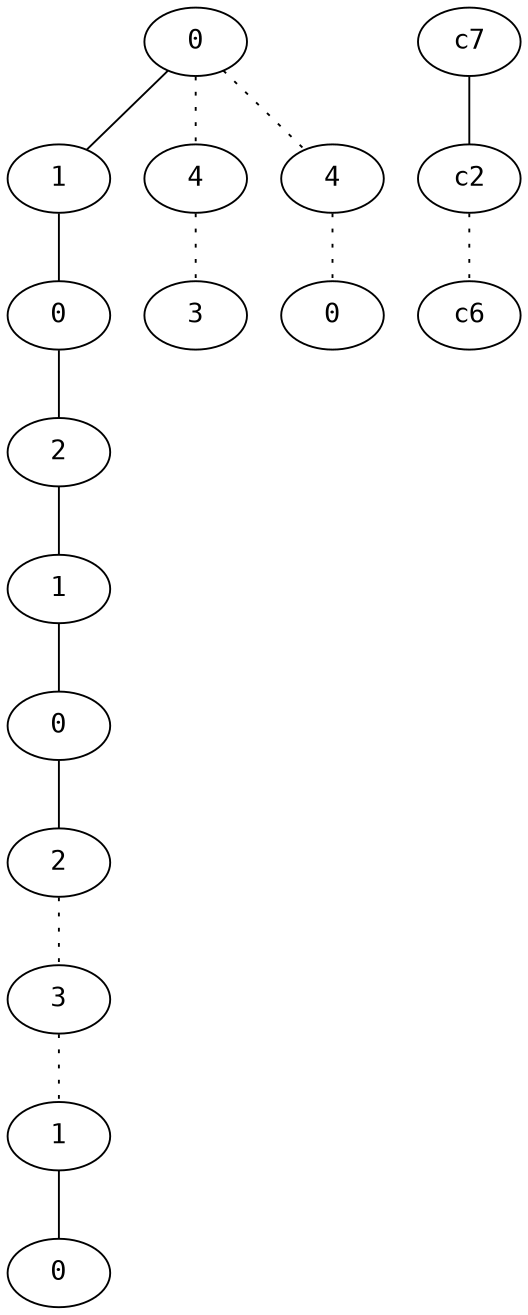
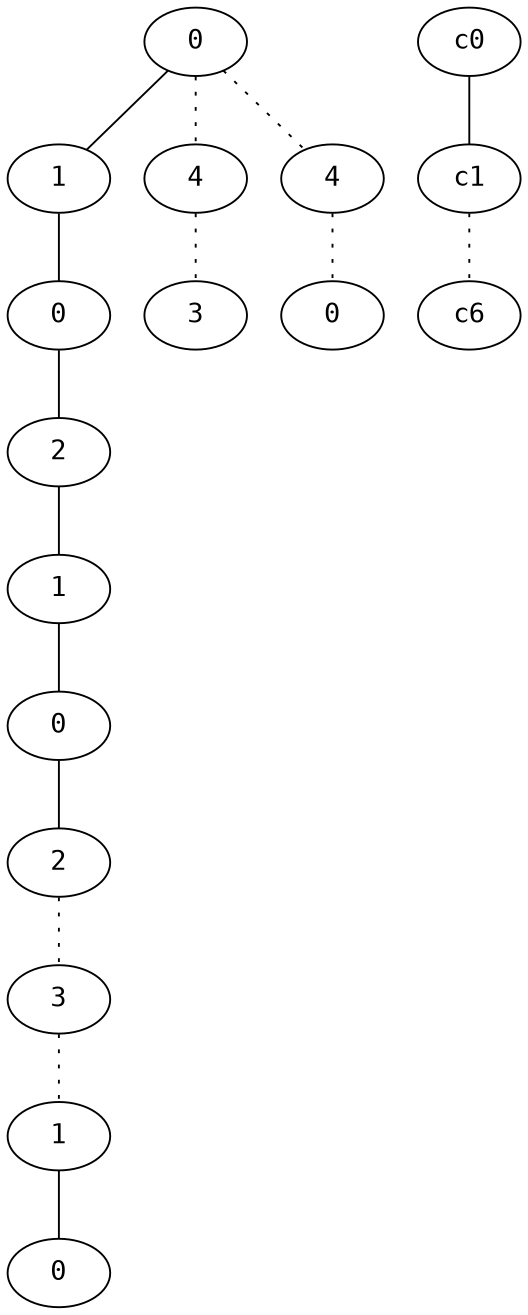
(469, 42) -> (469, 42)
(469, 179) -> (469, 179)
